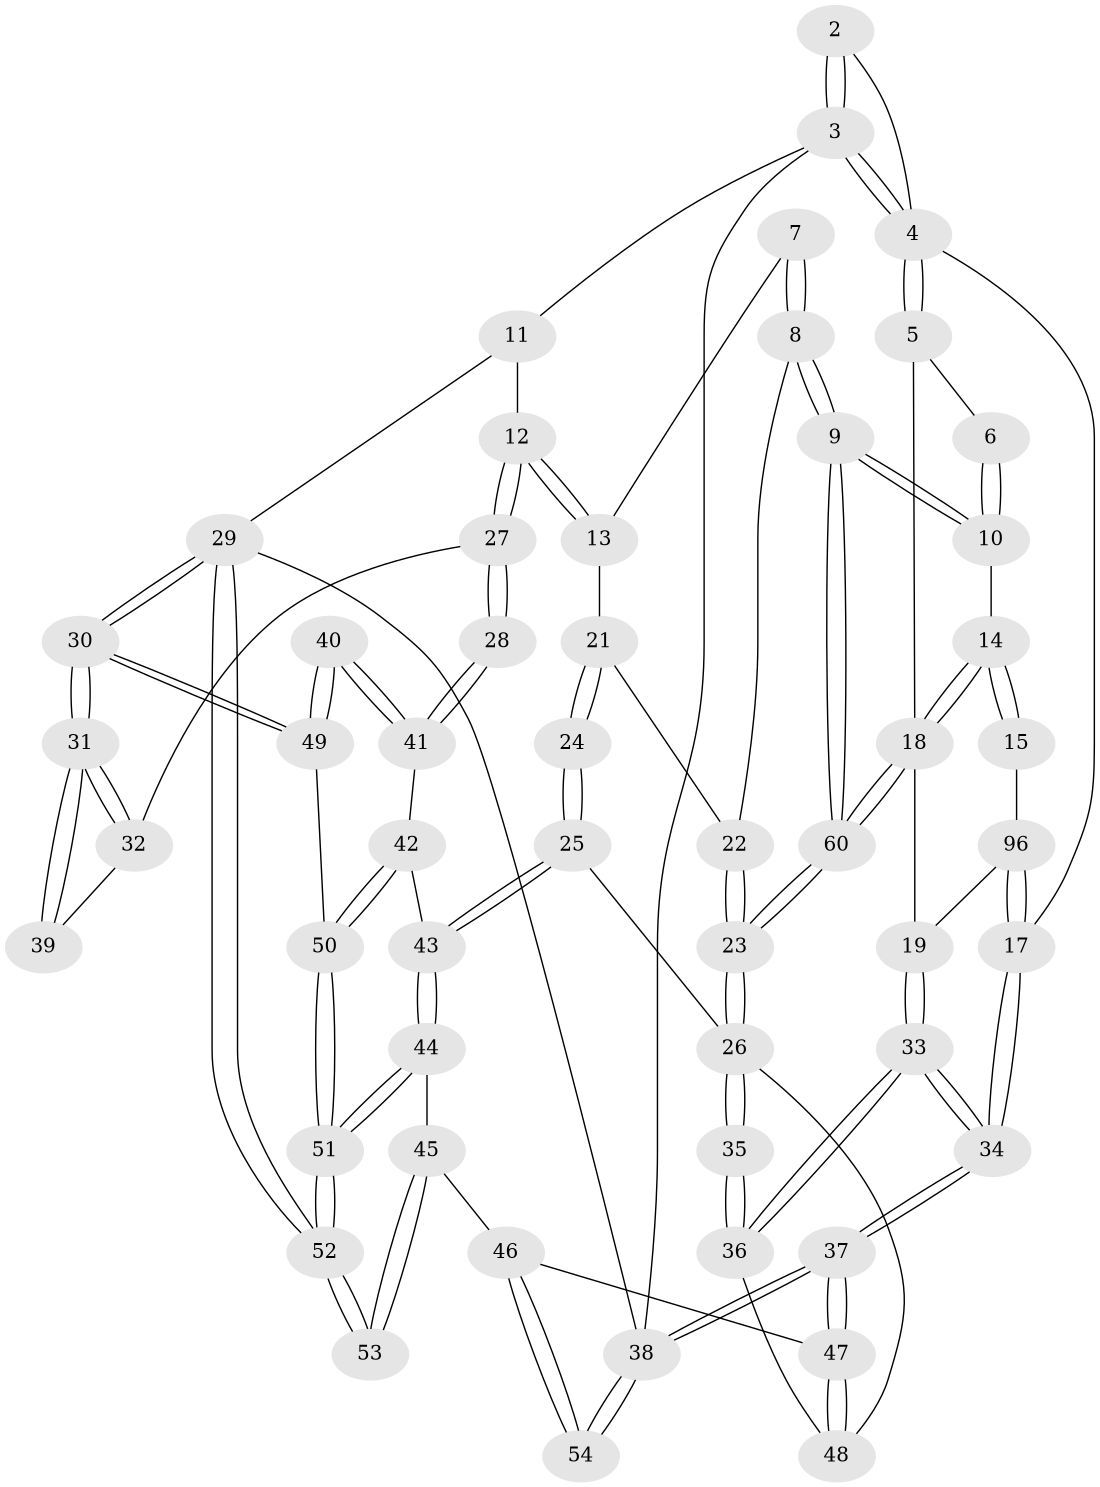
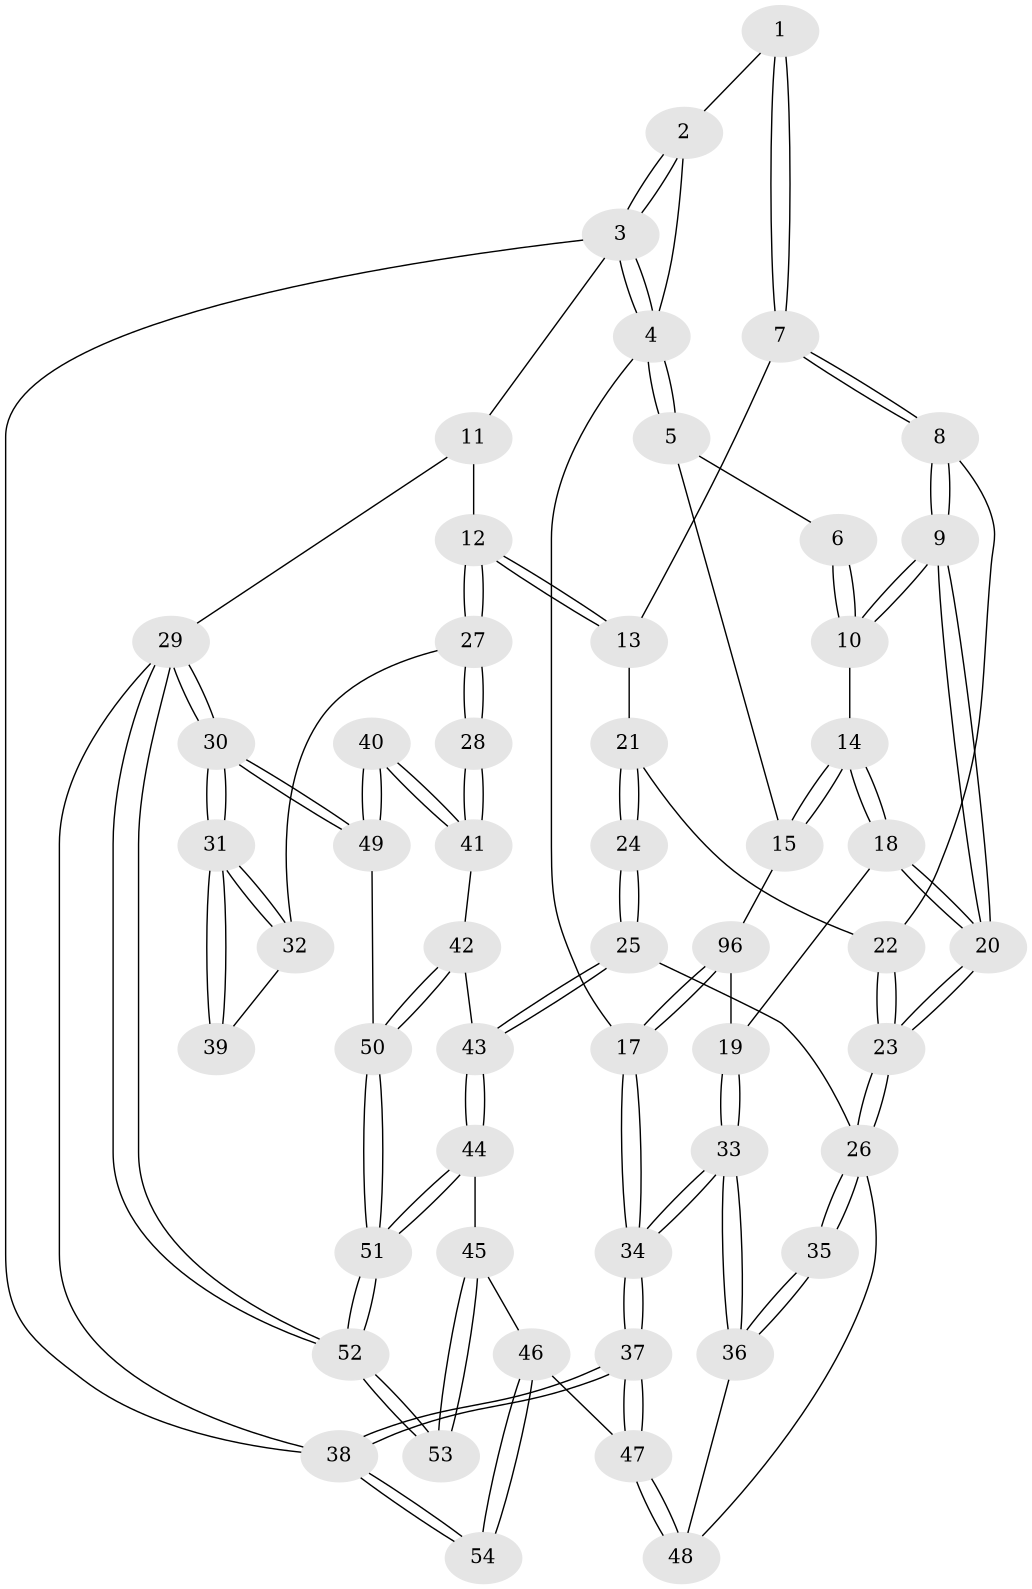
none -> (780, 31)
(914, 540) -> (728, 642)
(837, 846) -> (988, 947)
